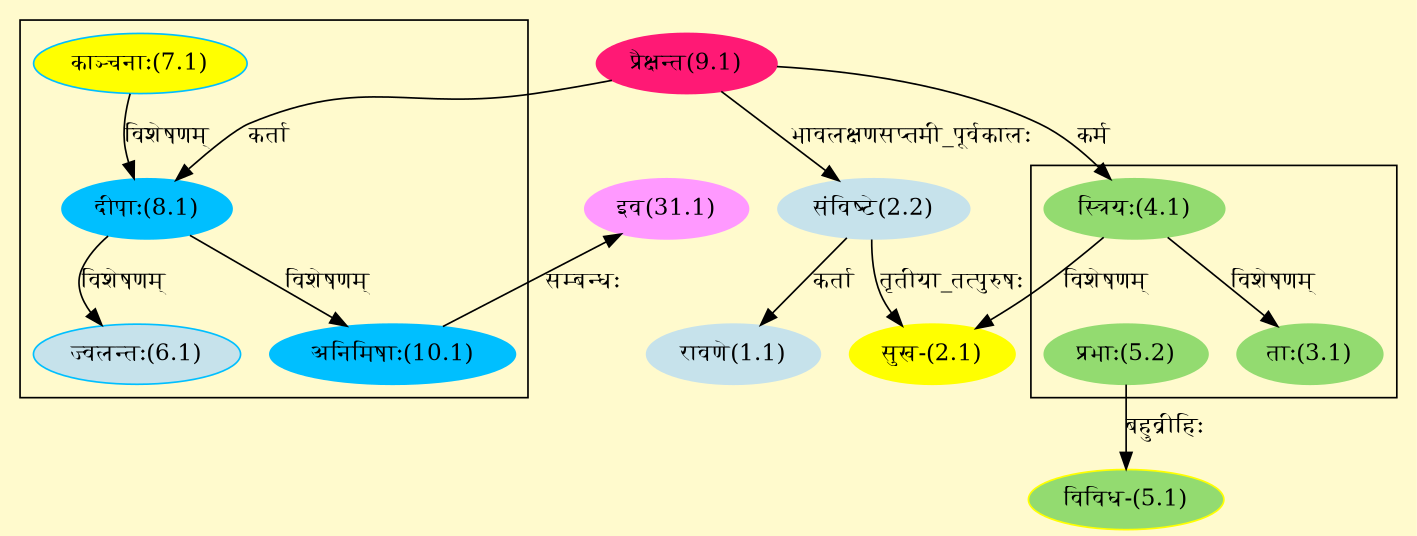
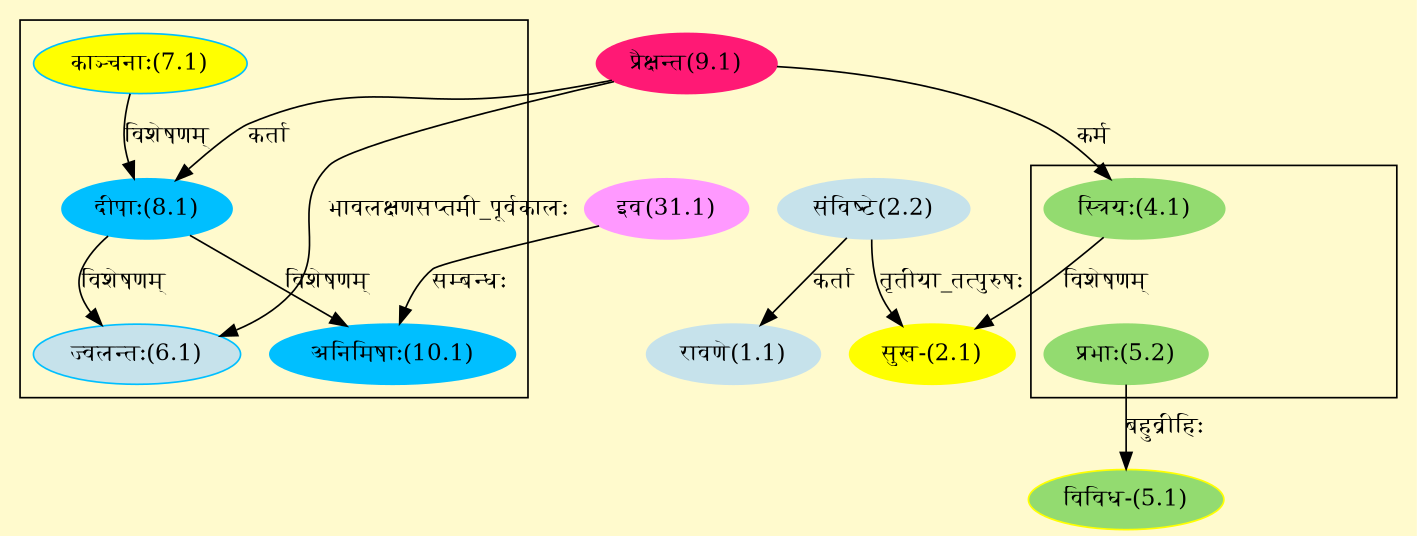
(774, 131) -> (371, 146)
(516, 288) -> (492, 252)
(1310, 354) -> none
